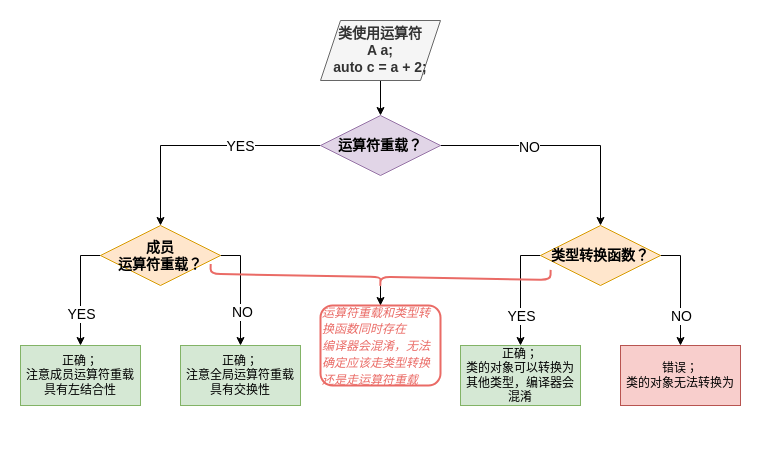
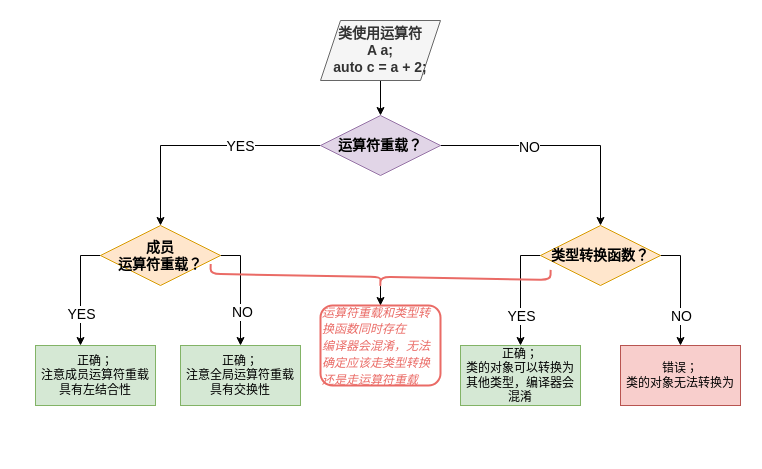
(81, 376) -> (96, 376)
